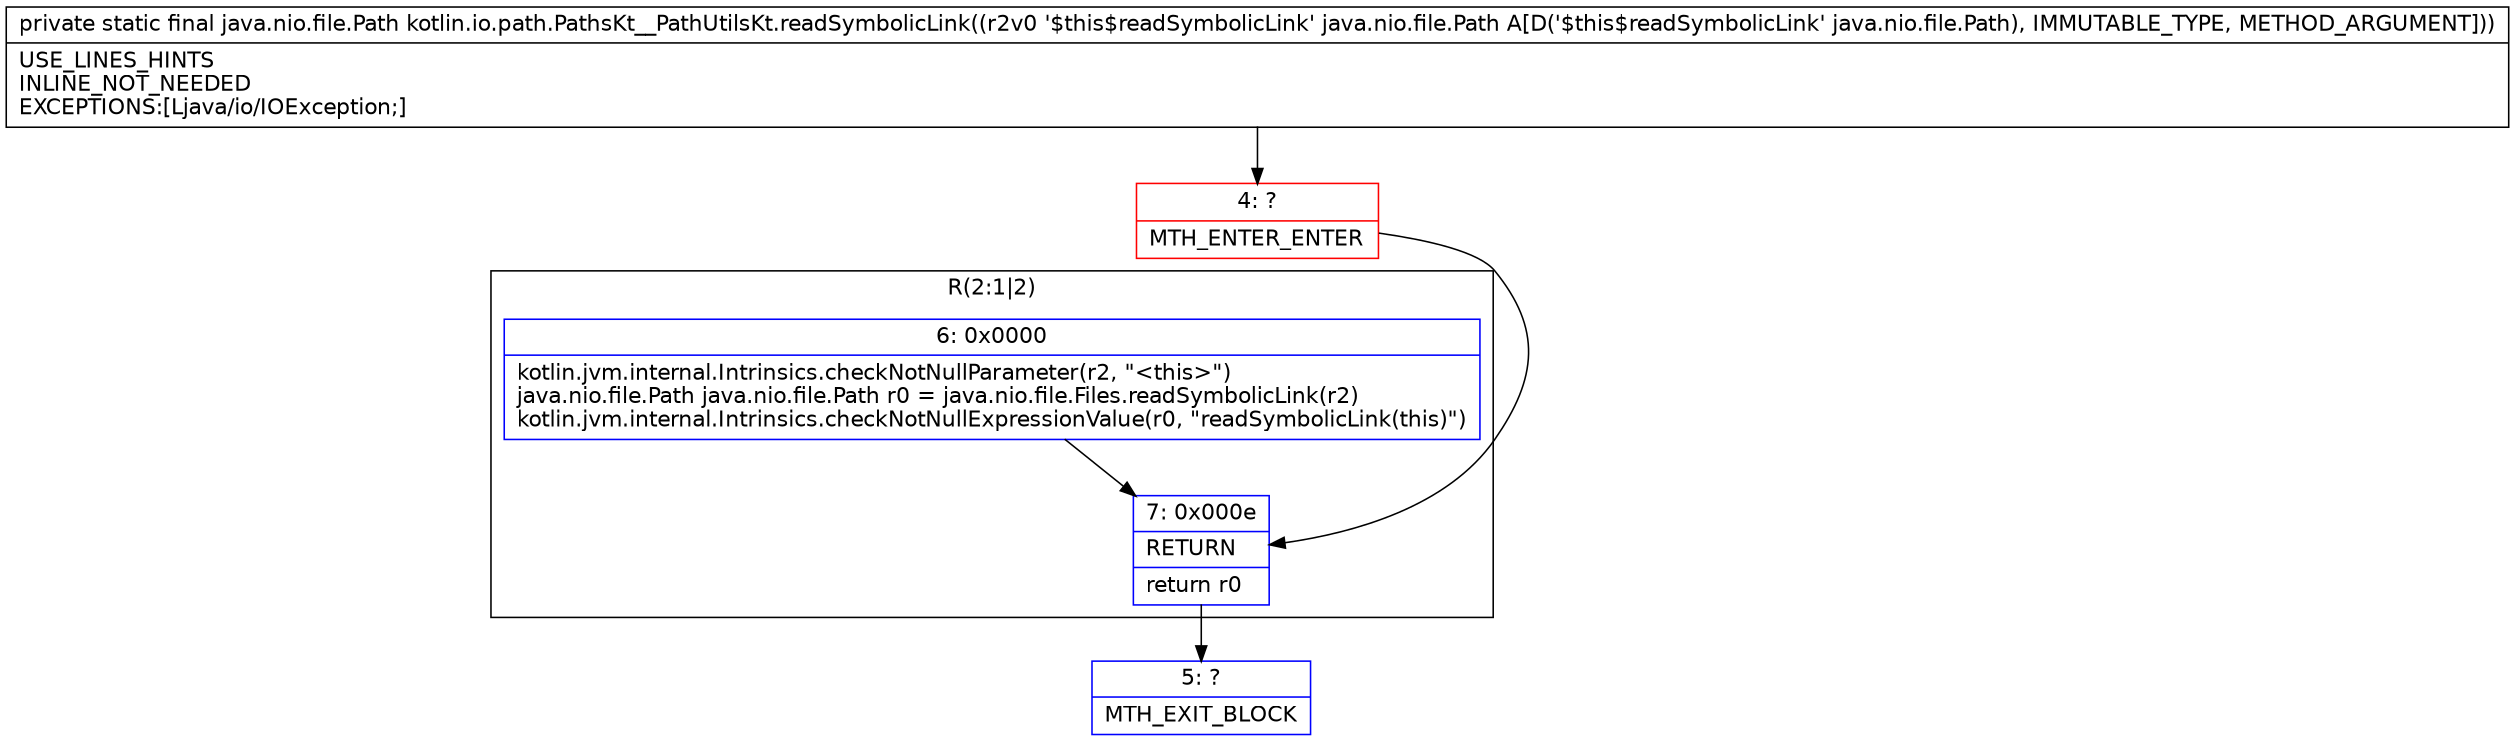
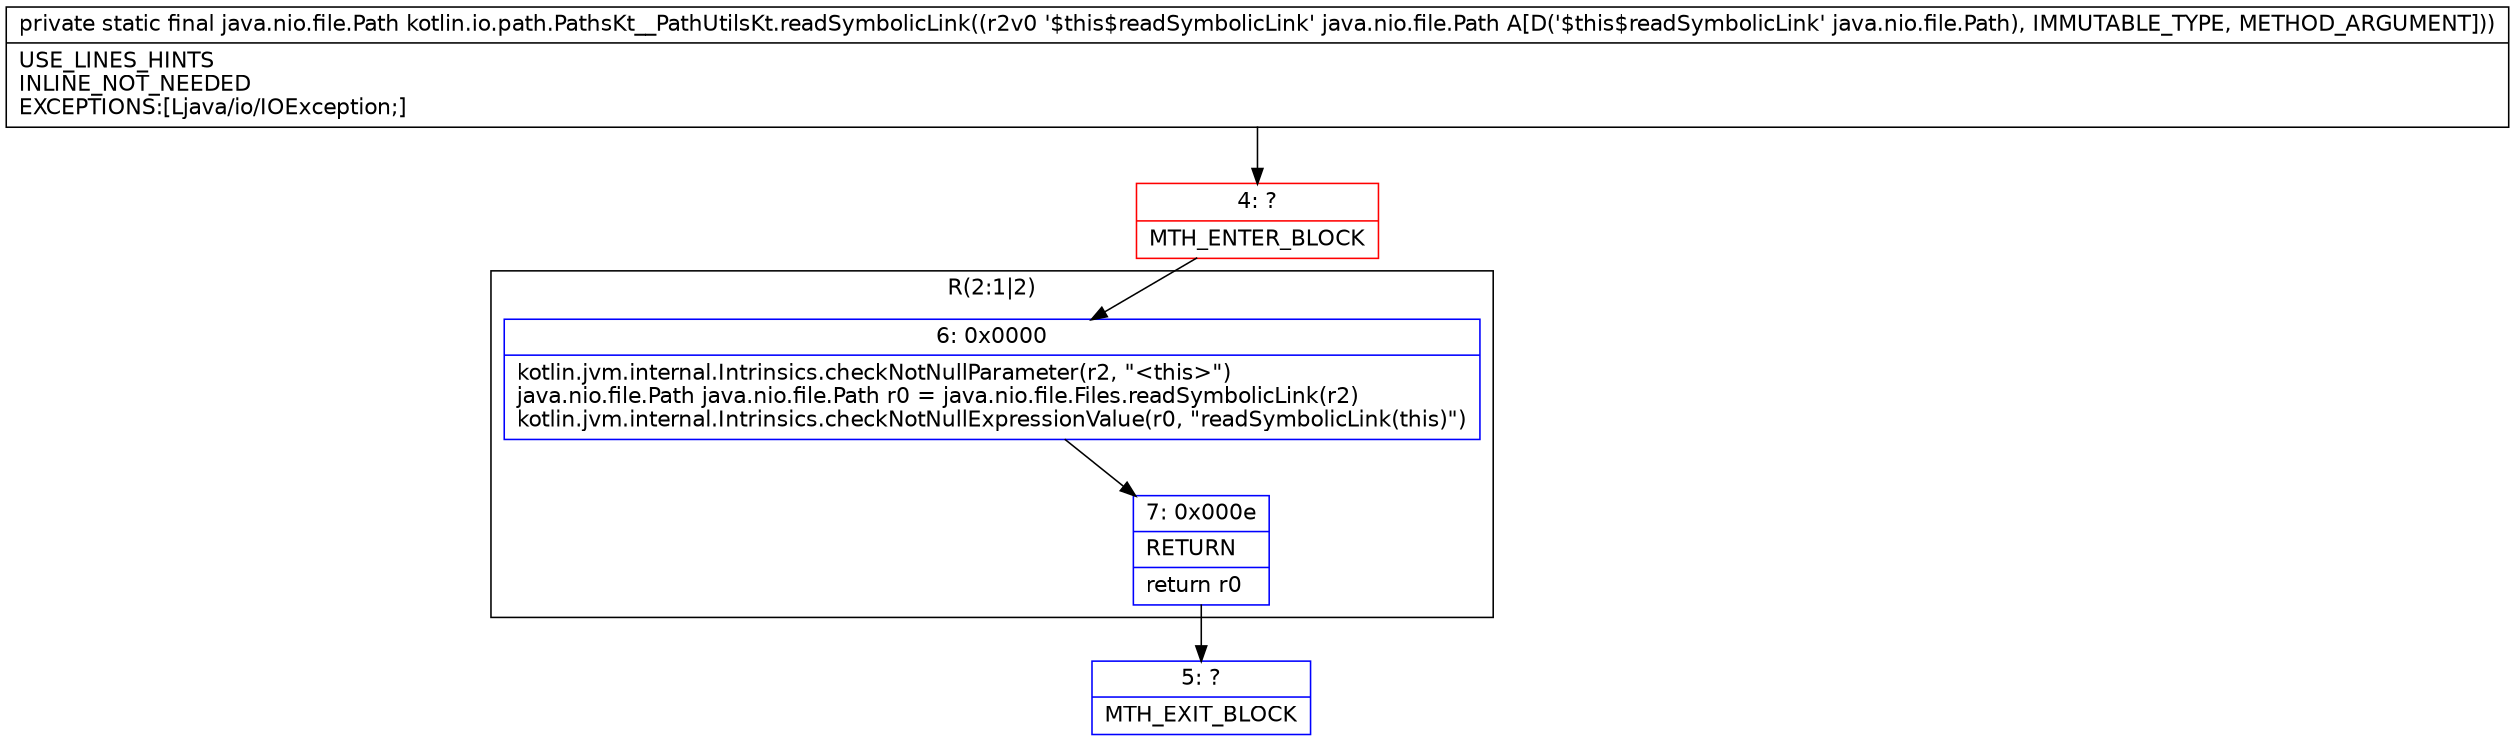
(1257, 239) -> (1257, 239)
(1512, 410) -> (1151, 285)
